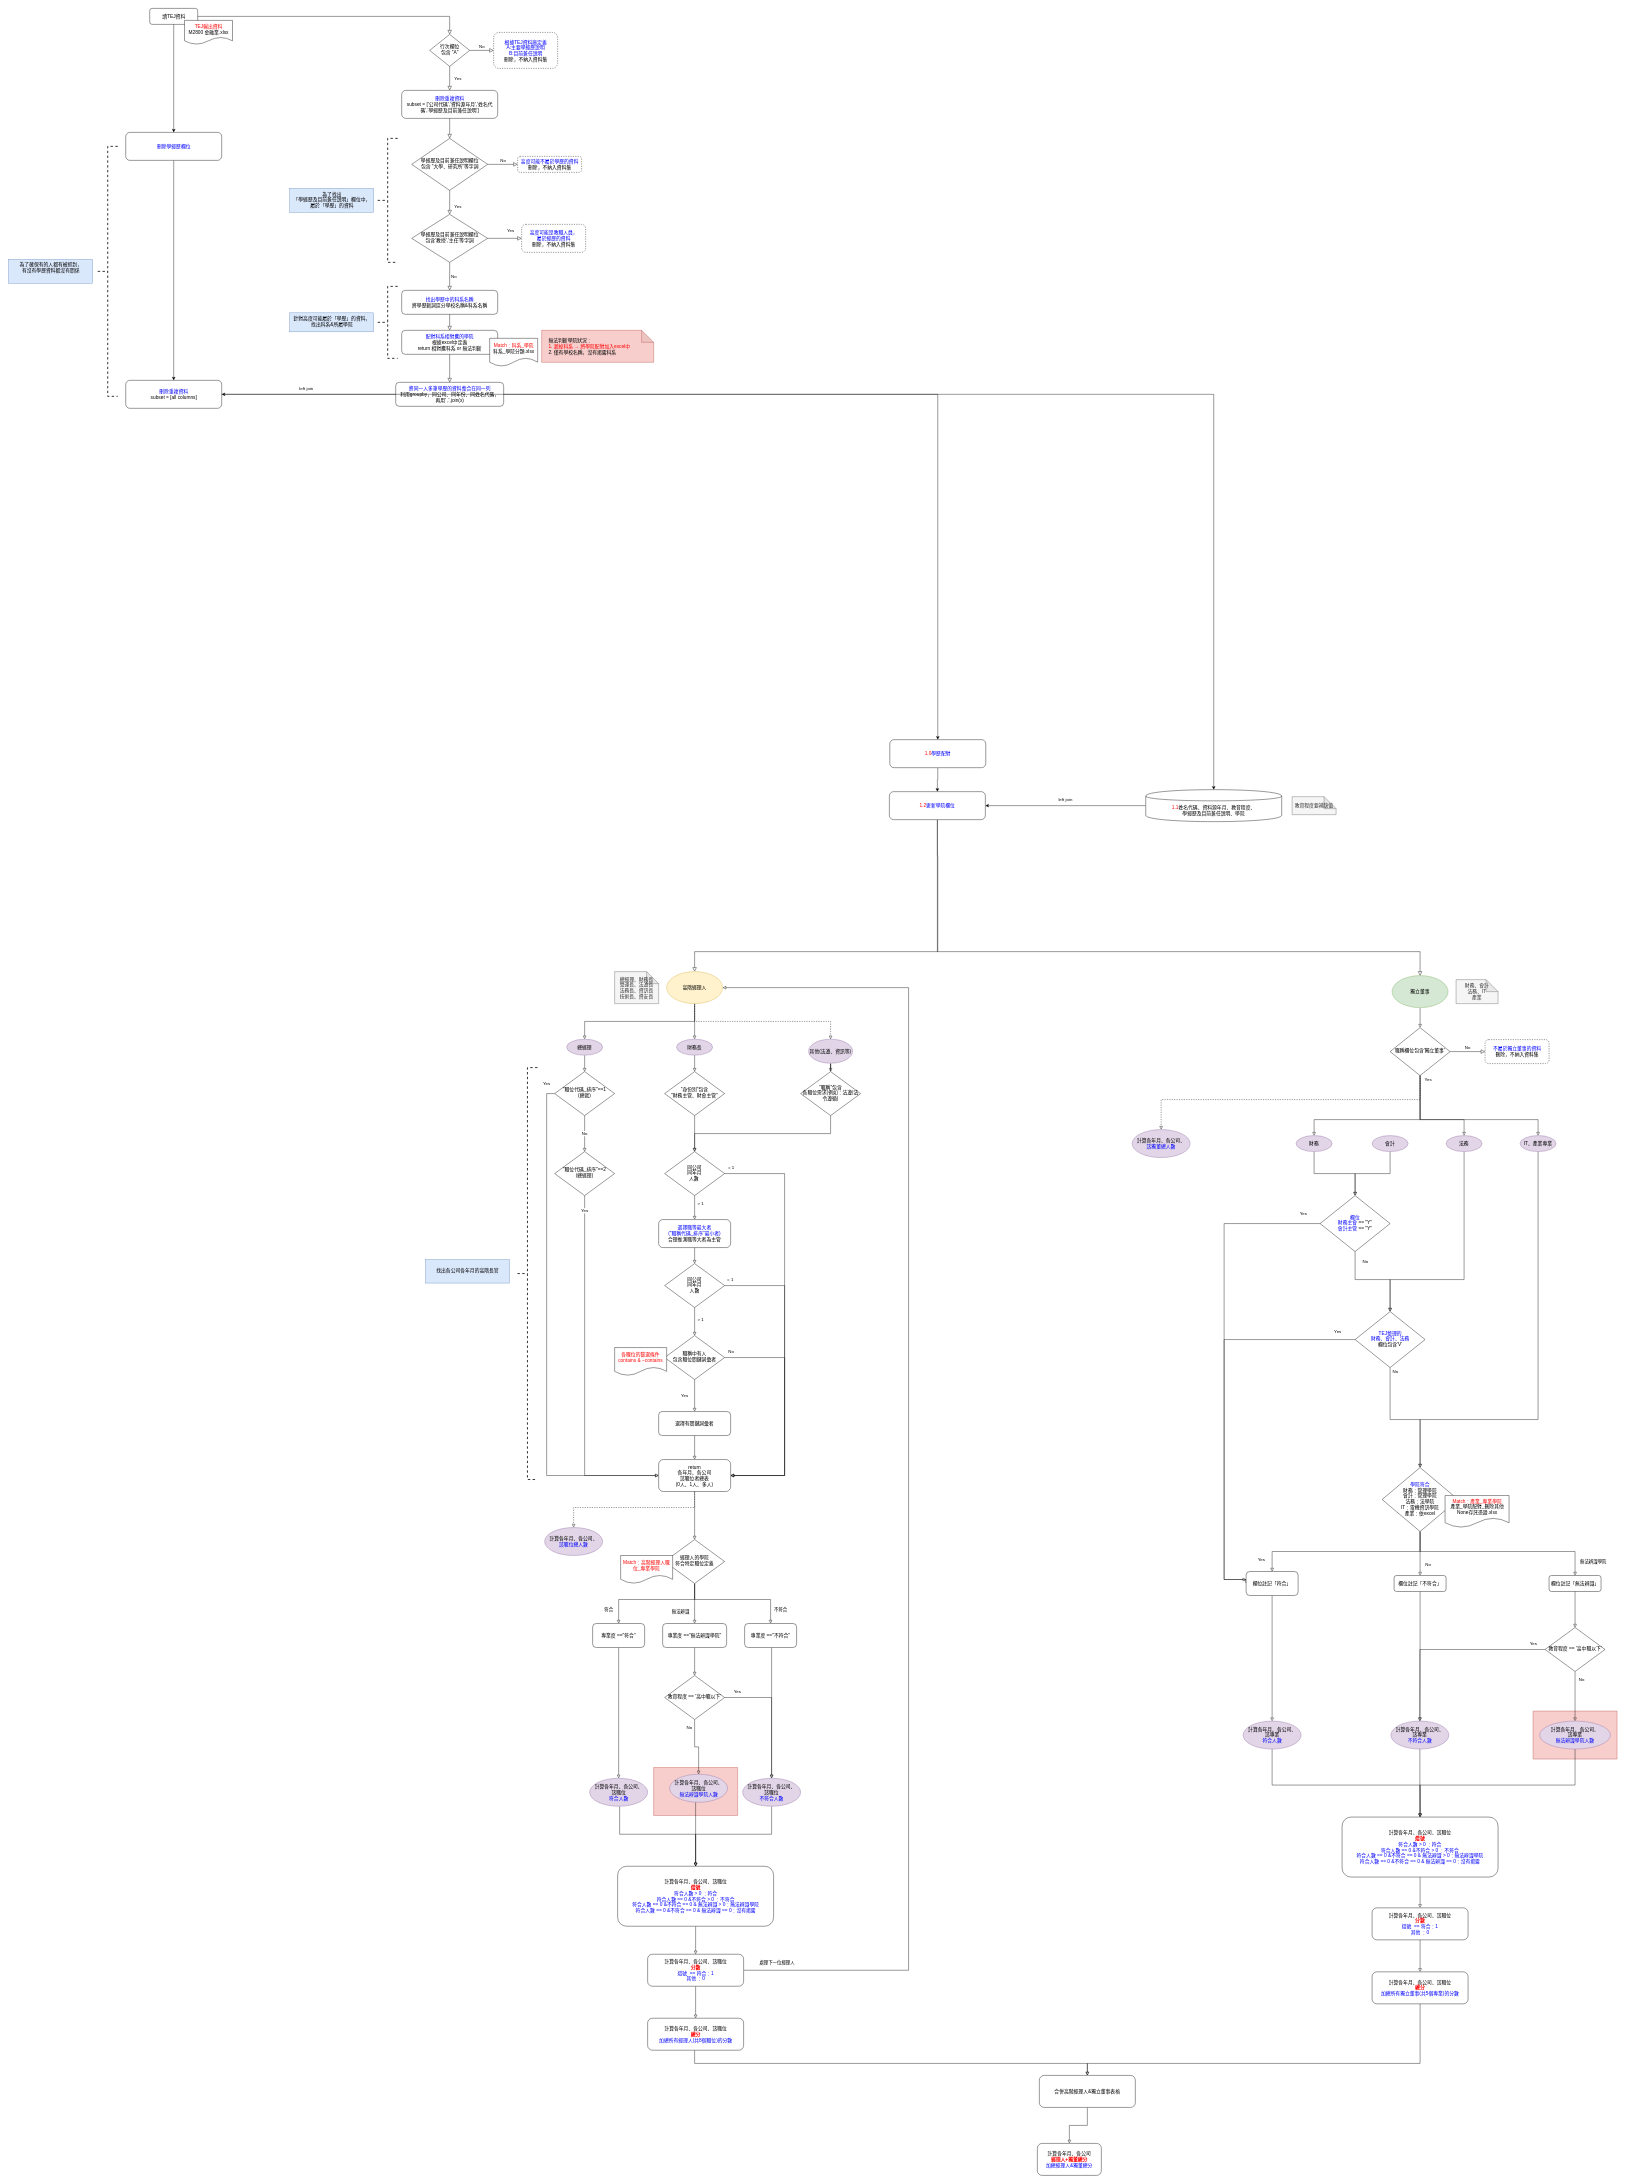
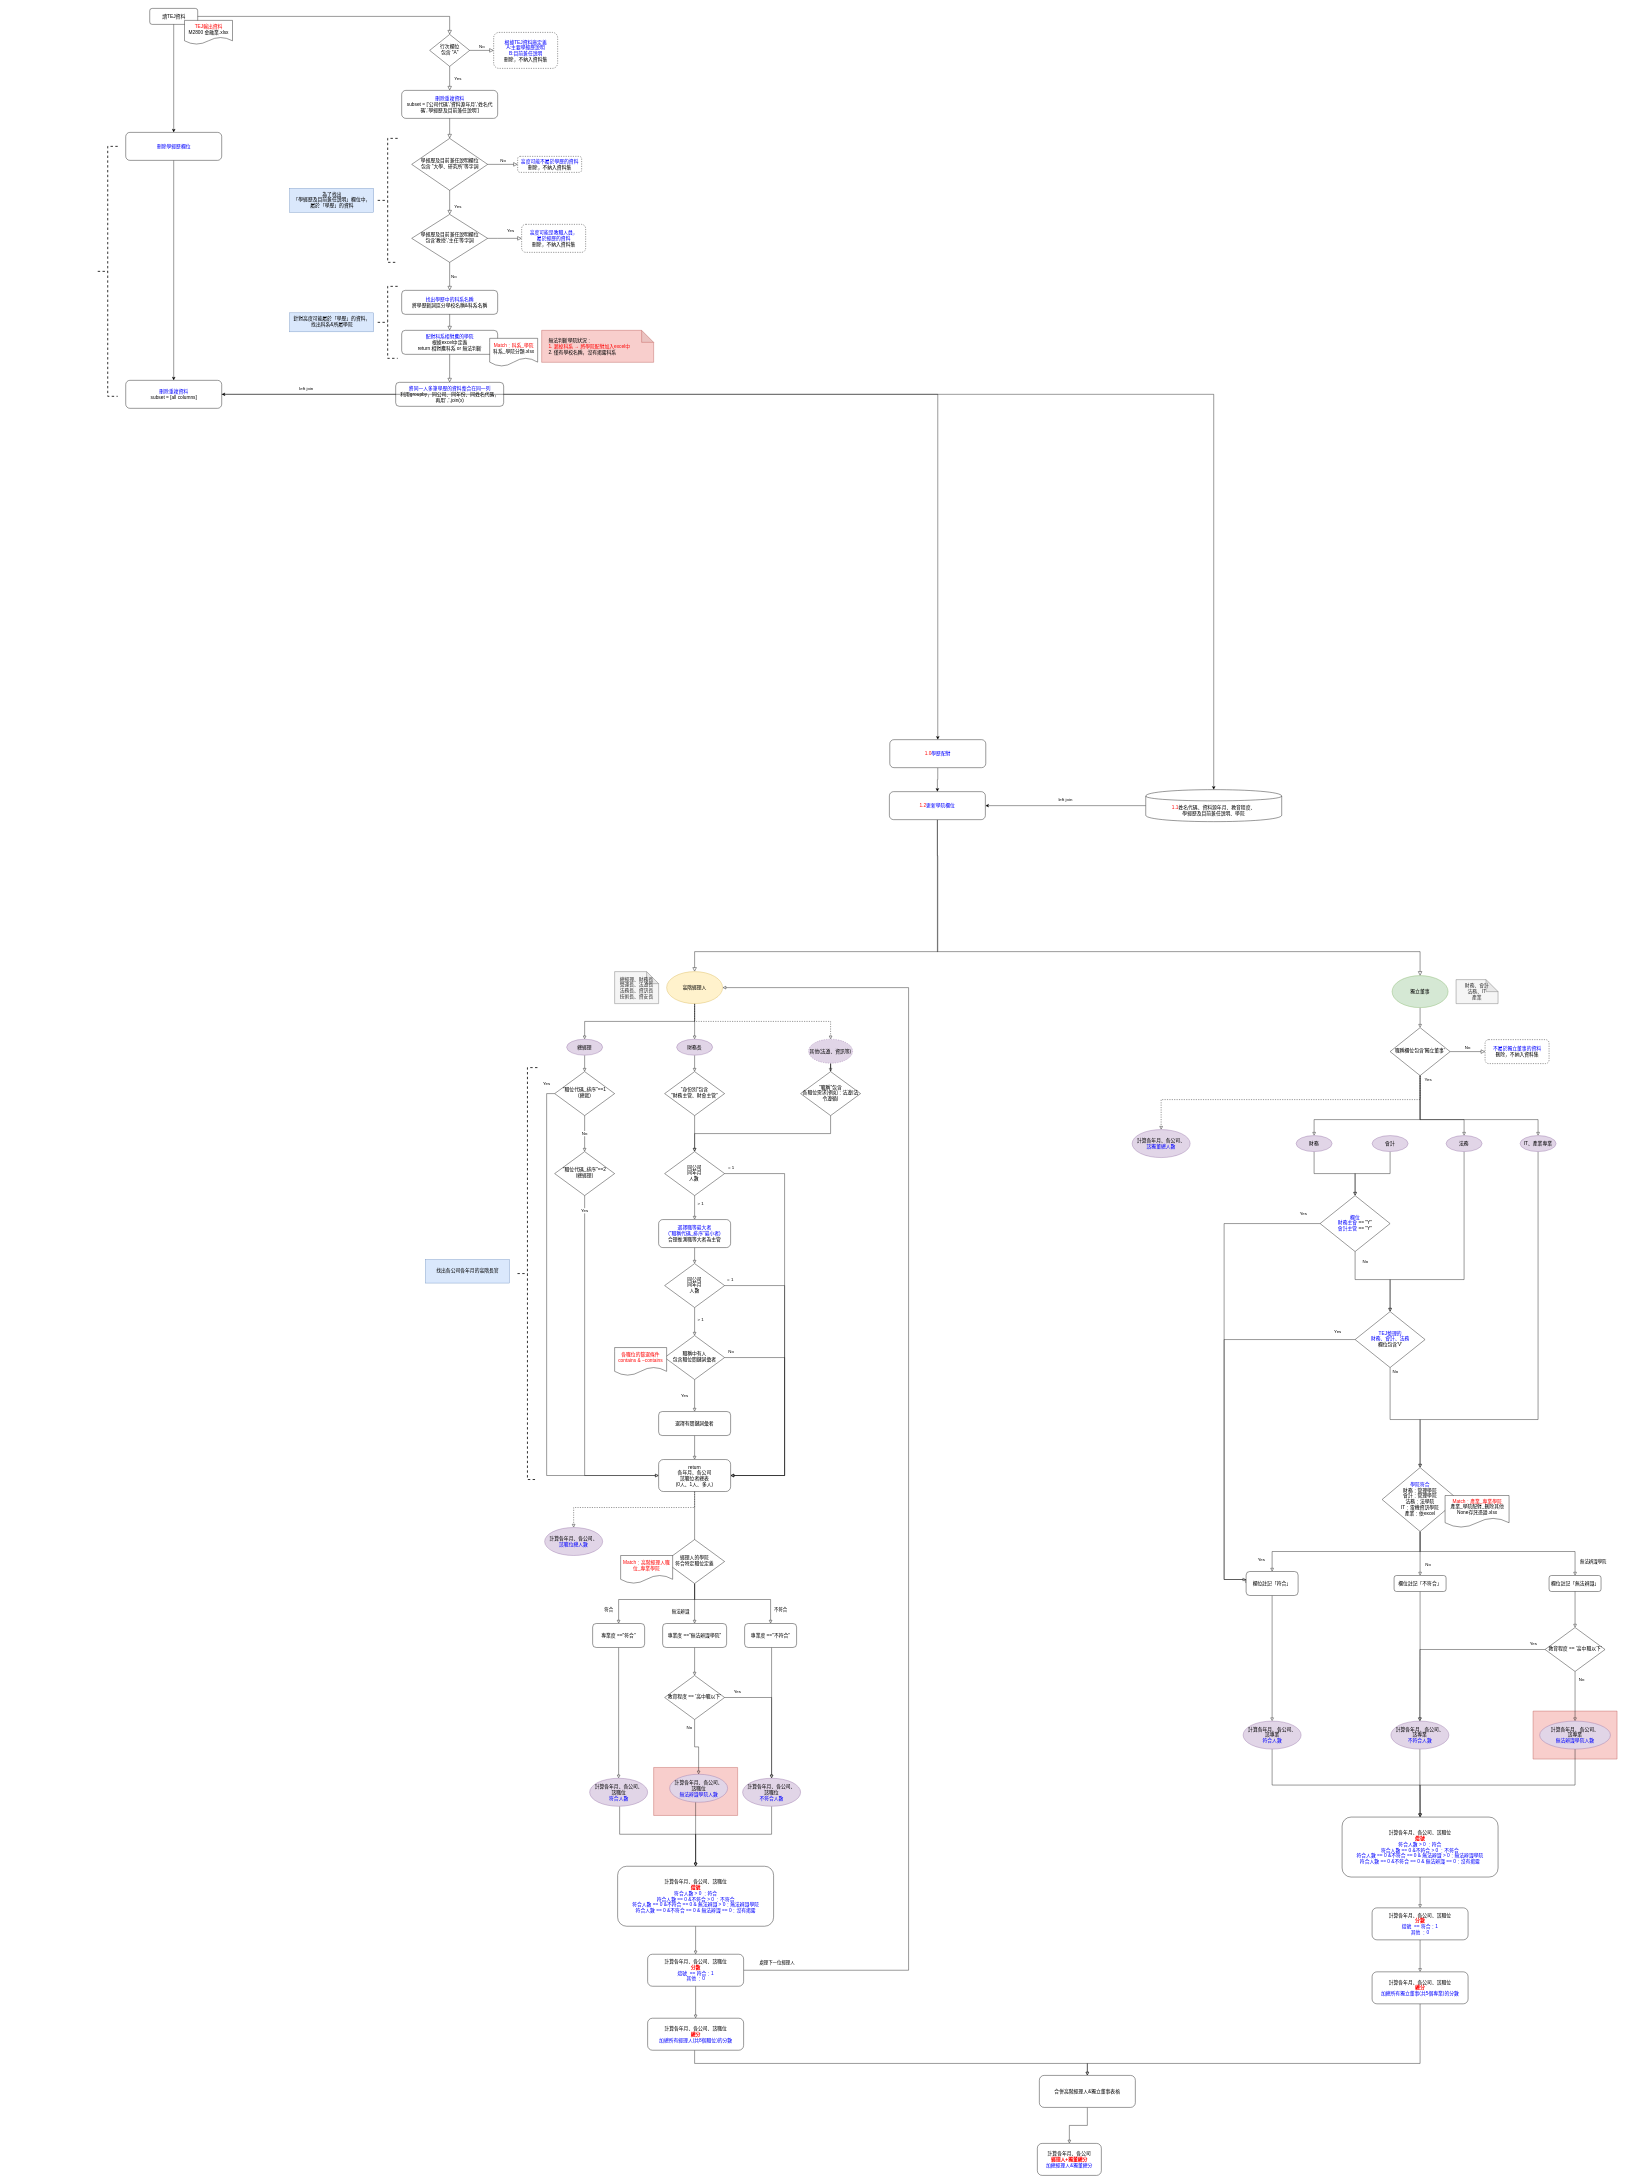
(50, 271) -> none
(1314, 806) -> none
(831, 1051) -> (831, 1051)
(695, 1535) -> (695, 1536)
